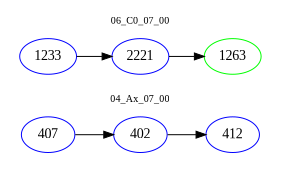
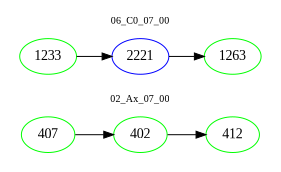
(48, 56) -> (48, 56)
(140, 100) -> (140, 100)
(48, 135) -> (48, 135)
(140, 135) -> (140, 135)
(233, 135) -> (233, 135)
